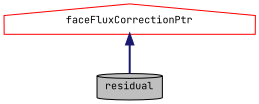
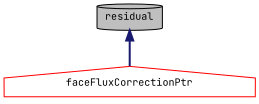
(130, 59) -> (130, 54)
